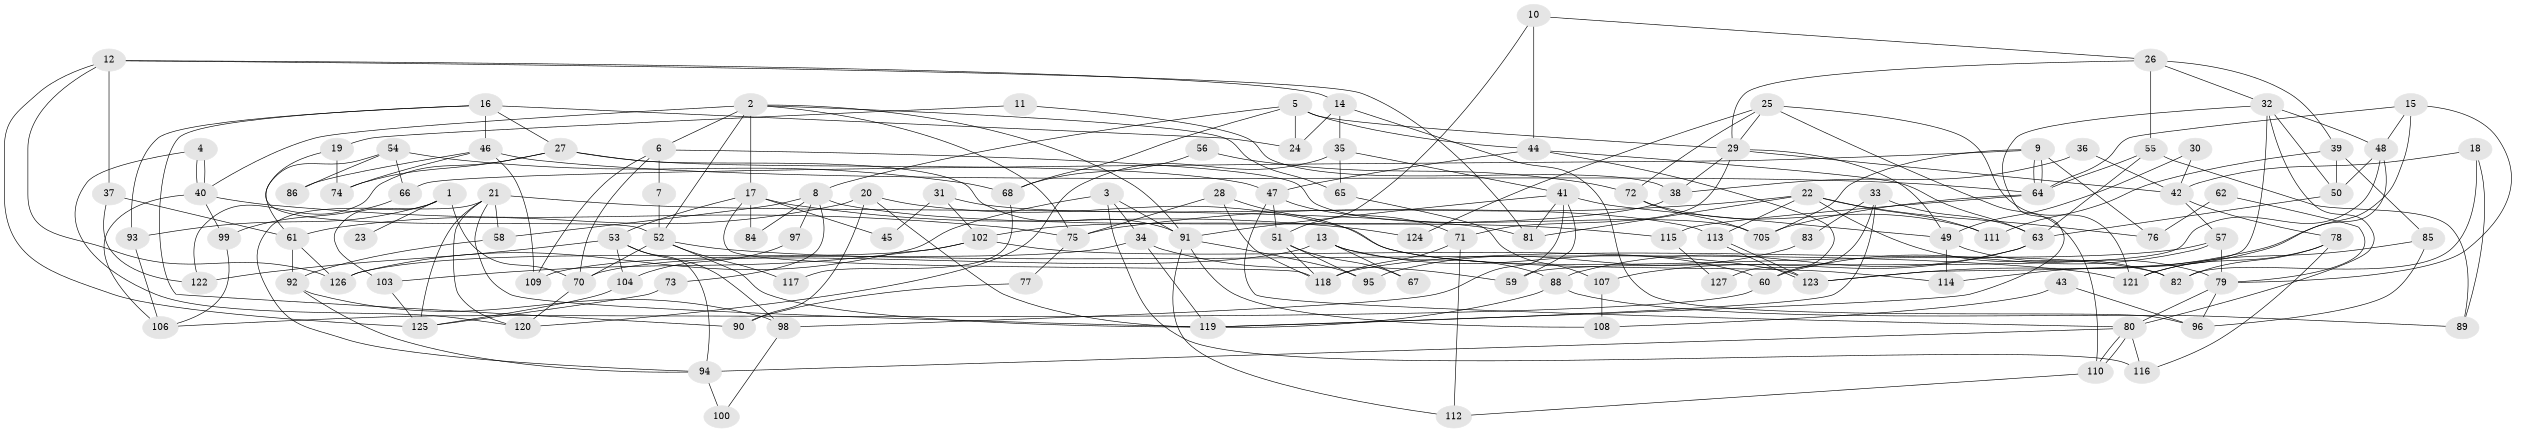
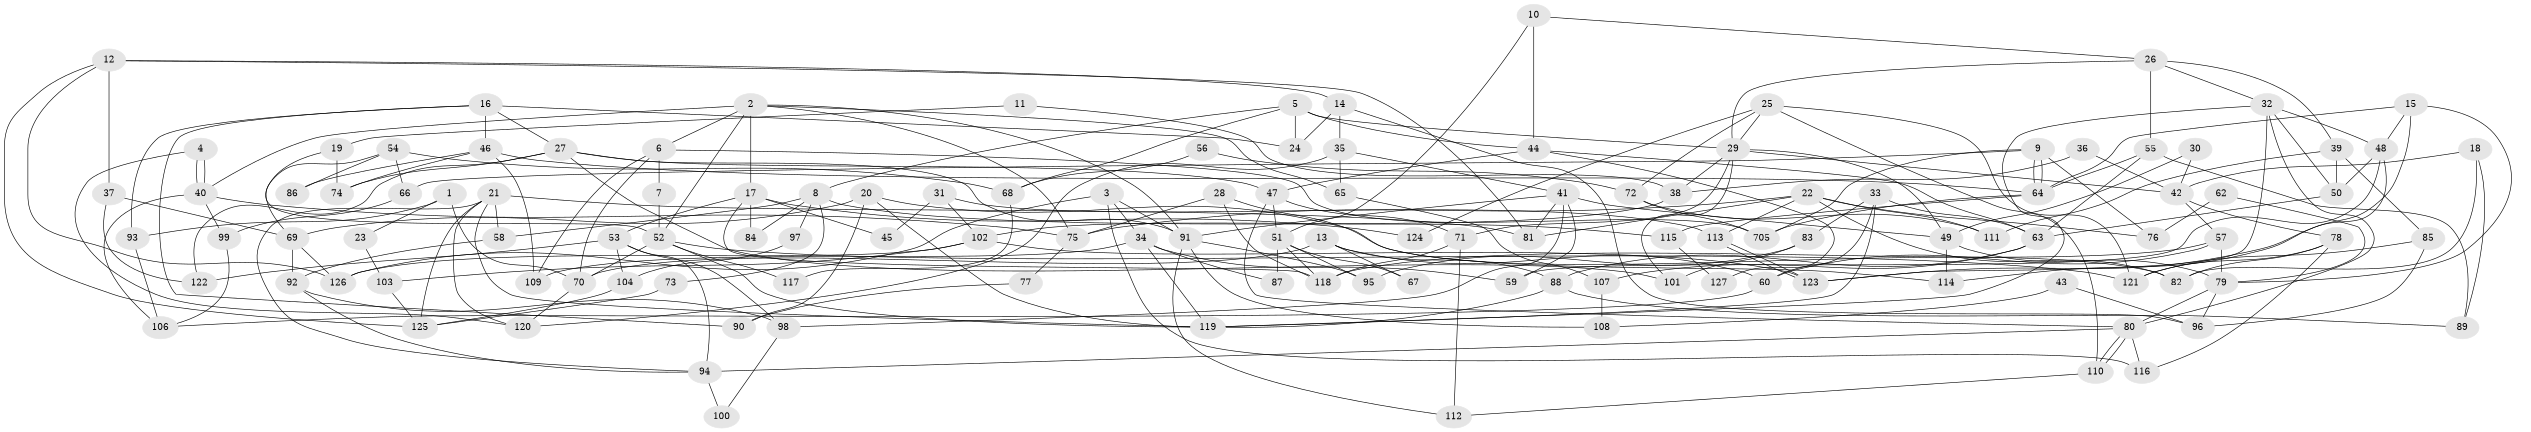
(335, 233) -> (375, 265)
(292, 238) -> (292, 238)
none -> (1277, 283)
none -> (1672, 283)
